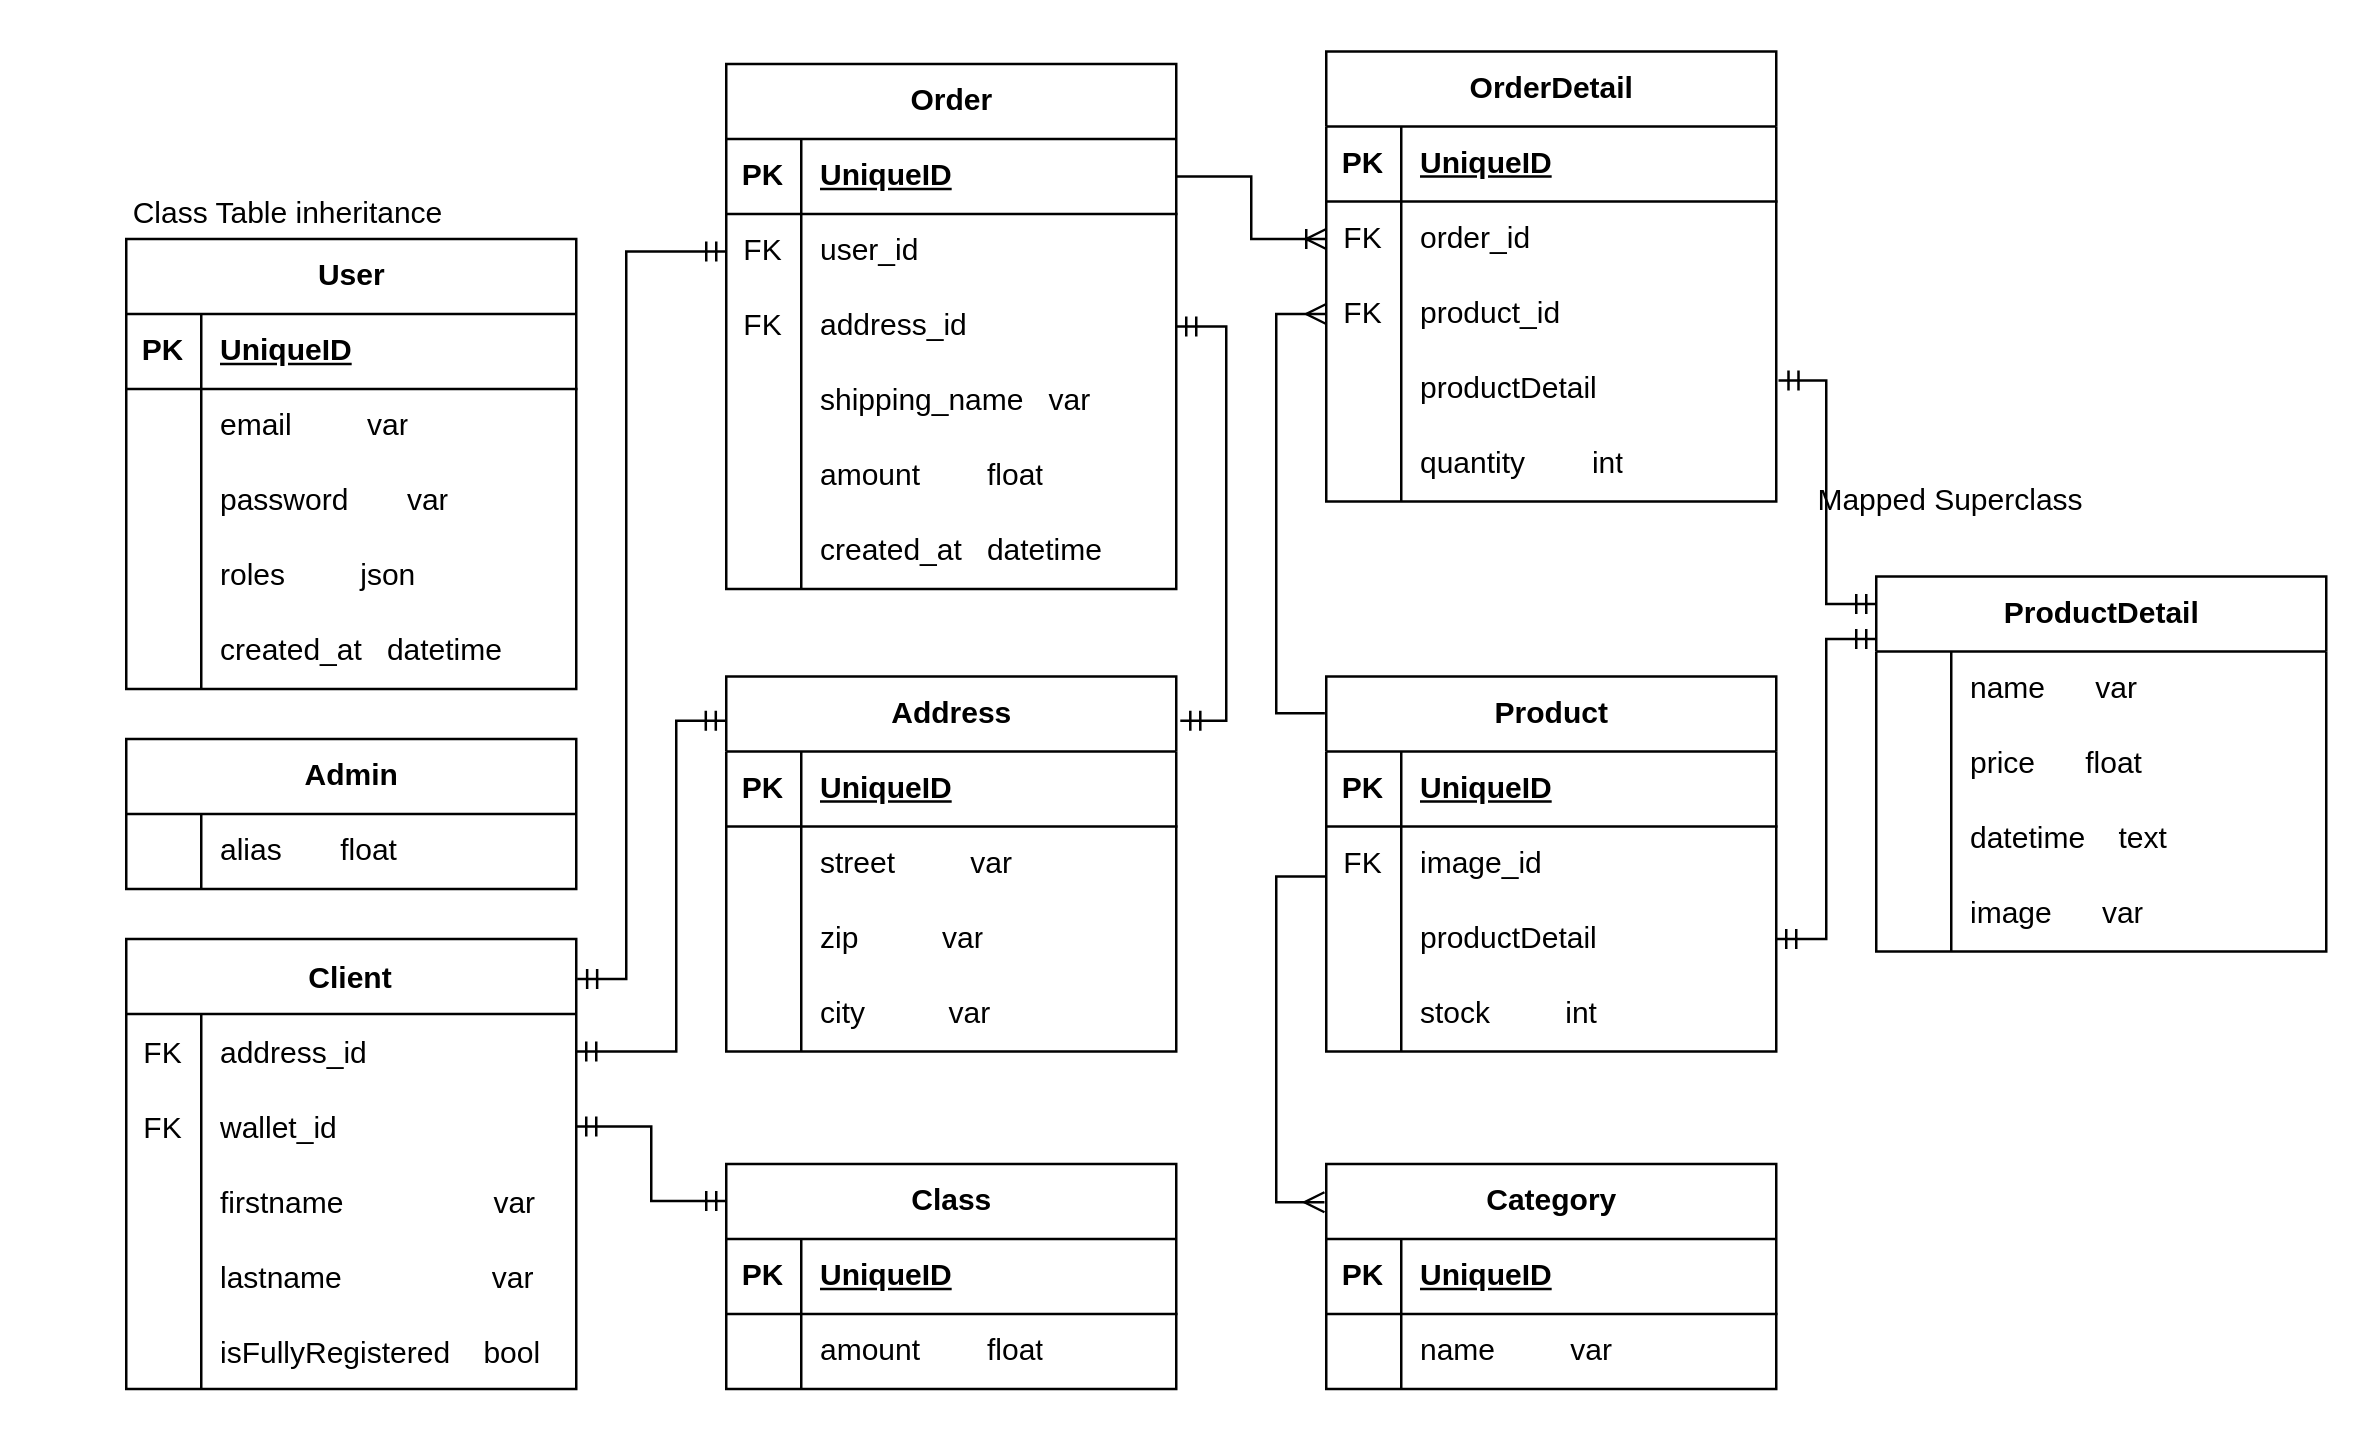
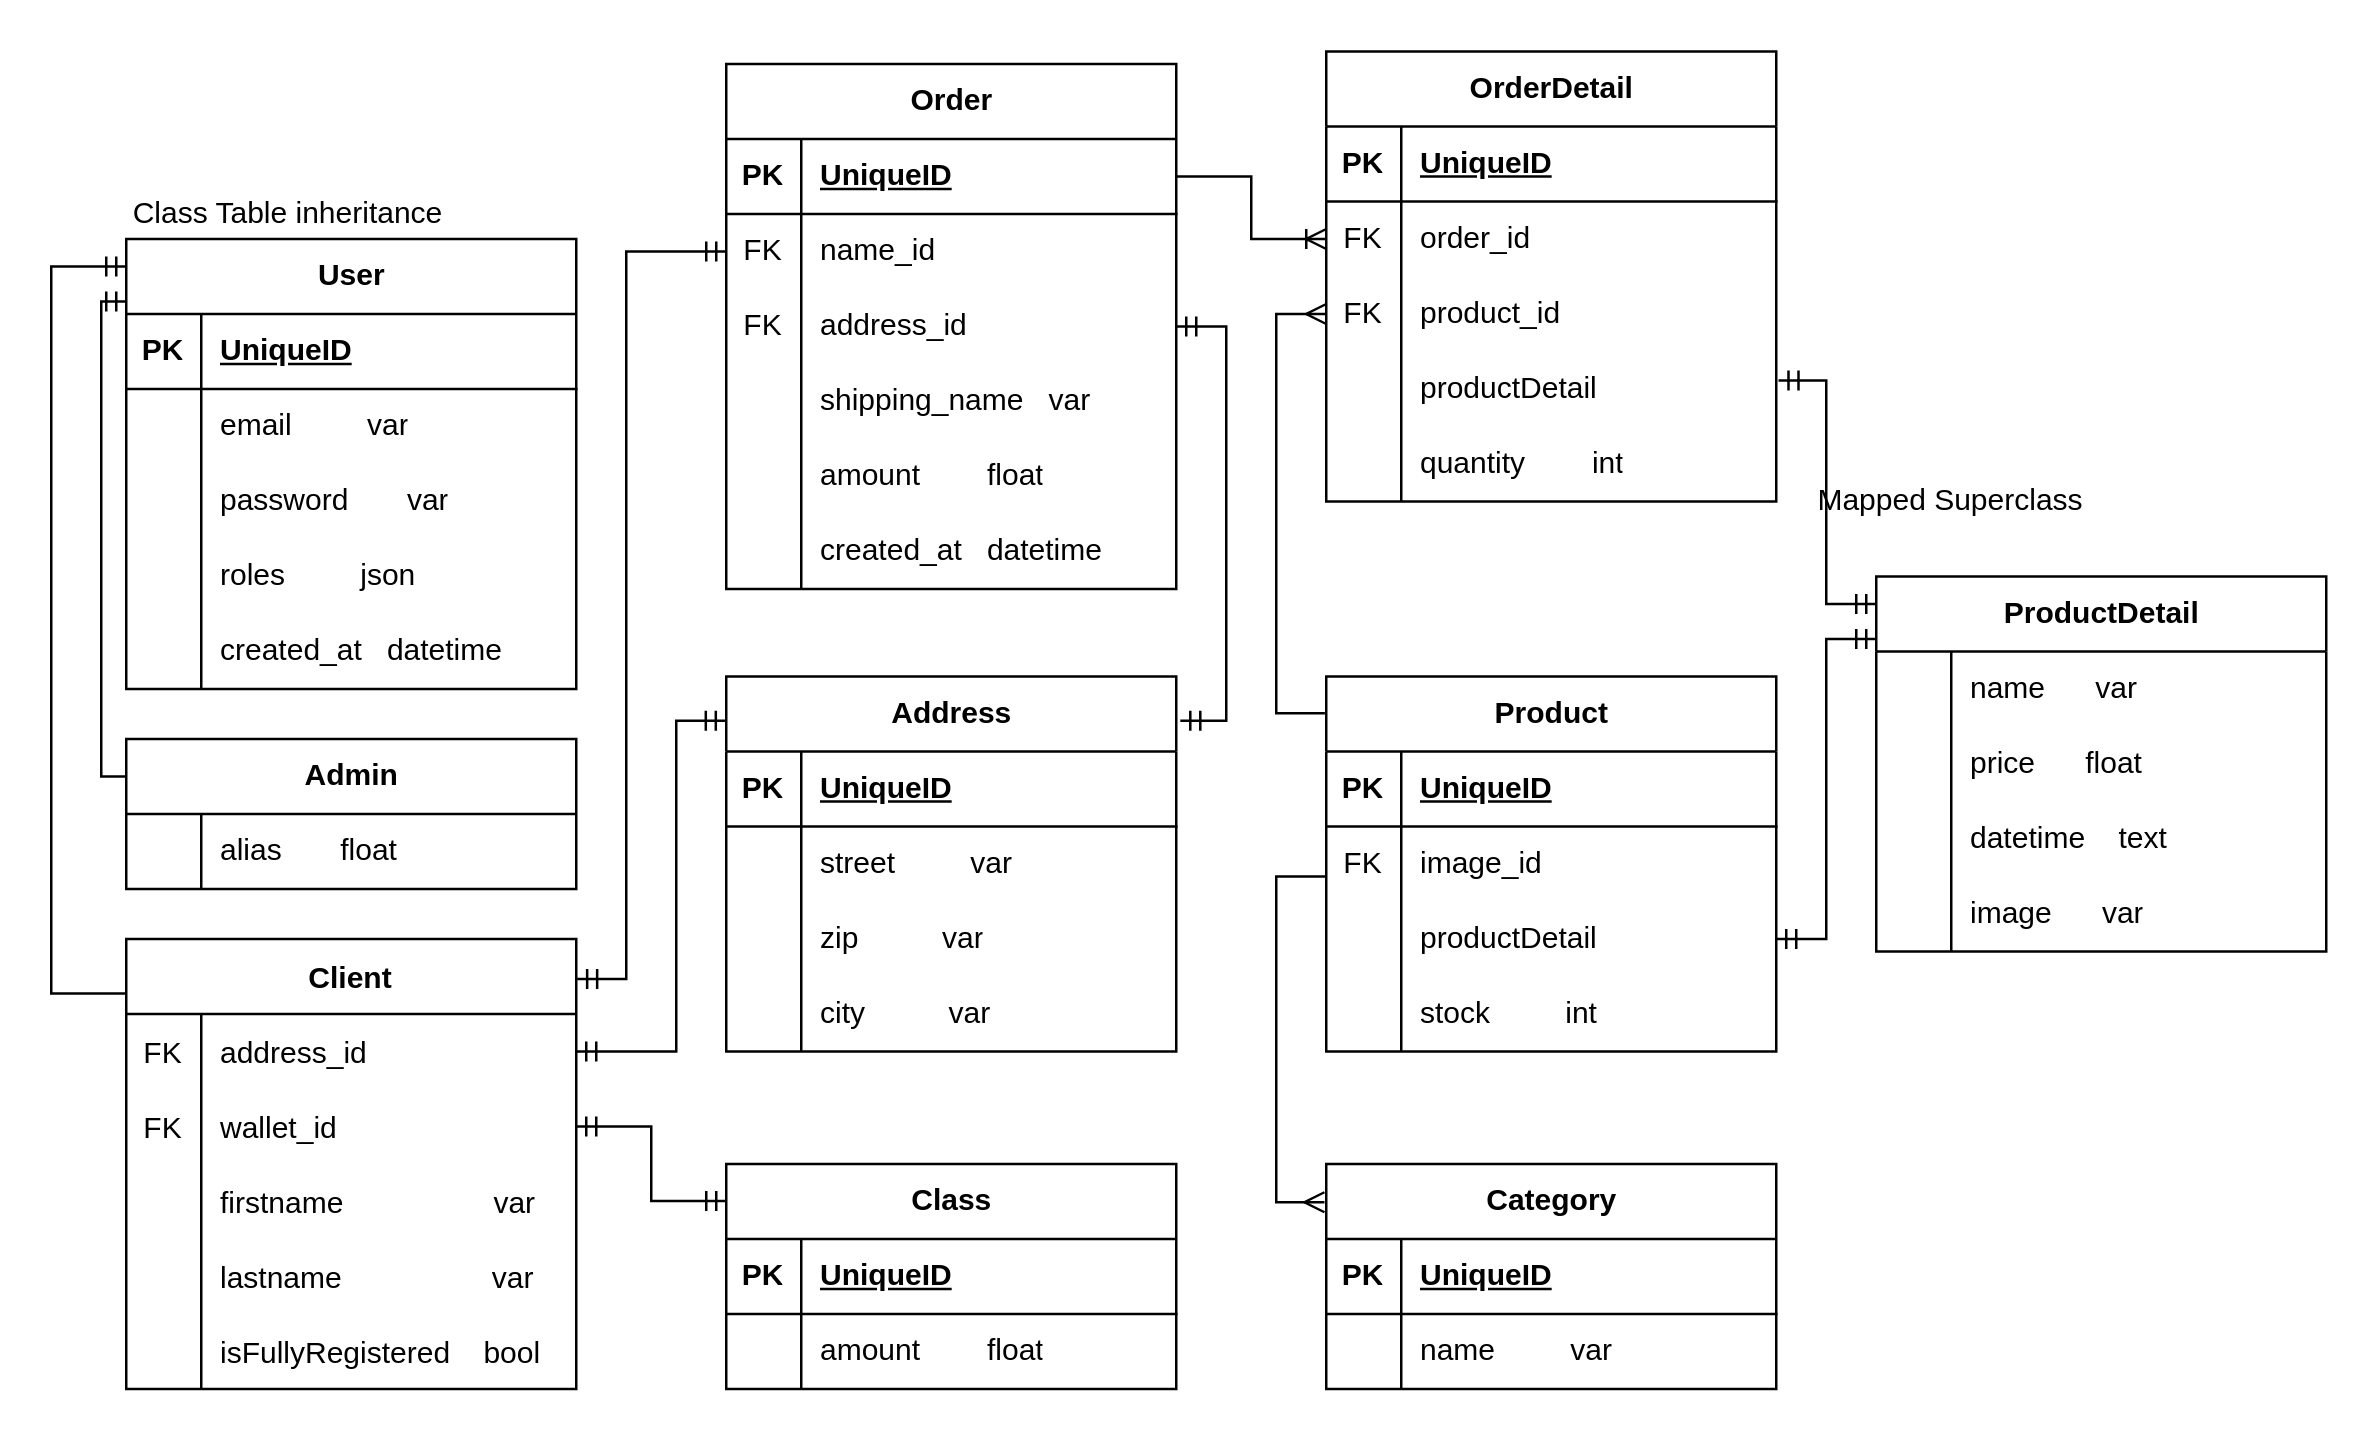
(876, 251) -> (876, 251)
none -> (101, 539)
none -> (51, 630)
